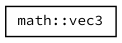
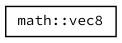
(61, 22) -> (61, 22)
